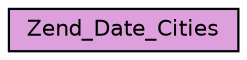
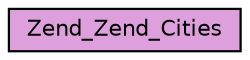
(124, 30) -> (125, 30)
